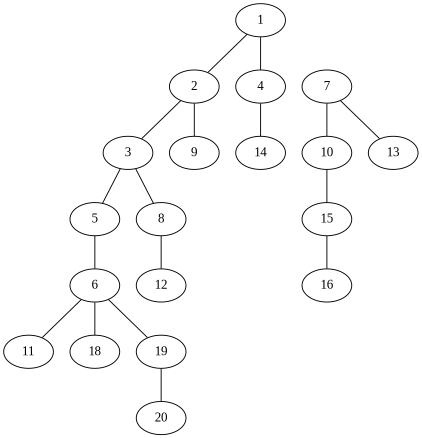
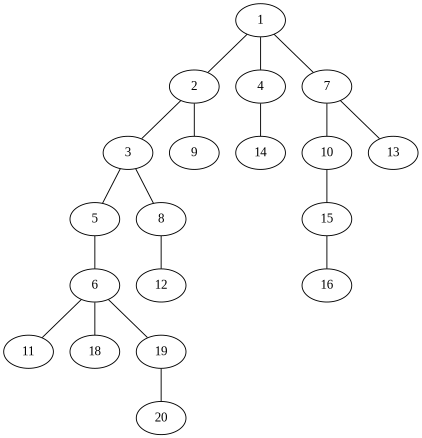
none -> (294, 53)
